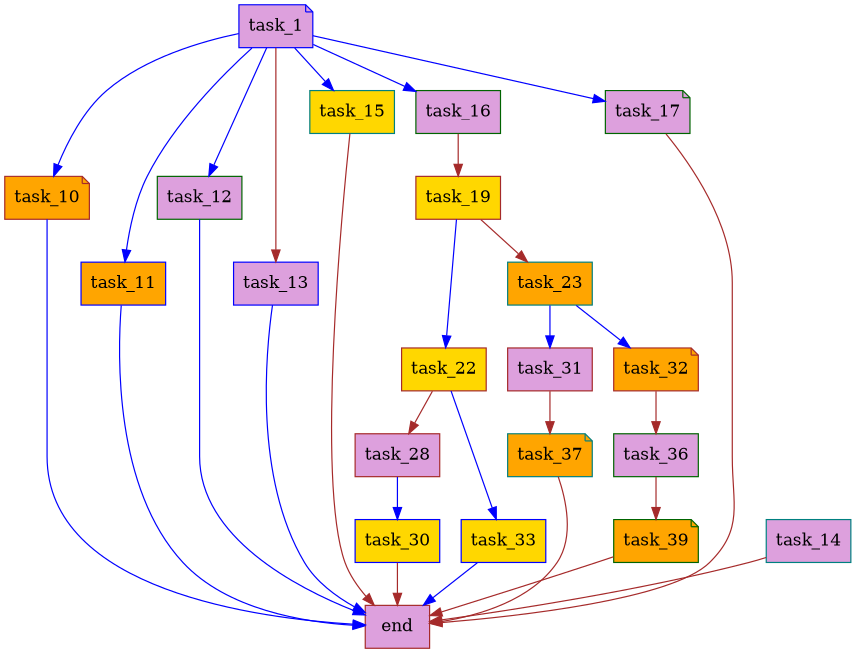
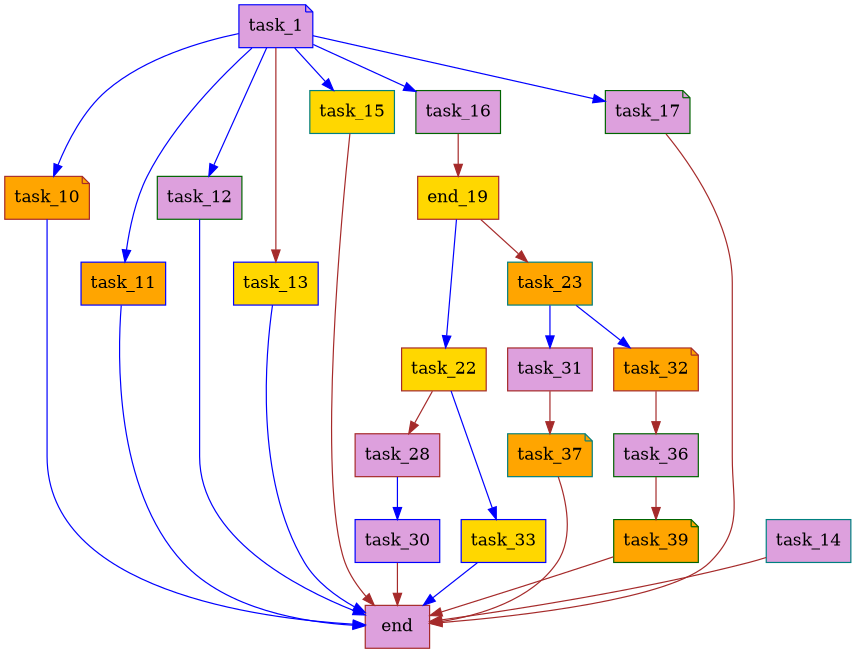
(458, 198) -> (458, 198)
(276, 284) -> (276, 284)
(397, 541) -> (397, 541)
